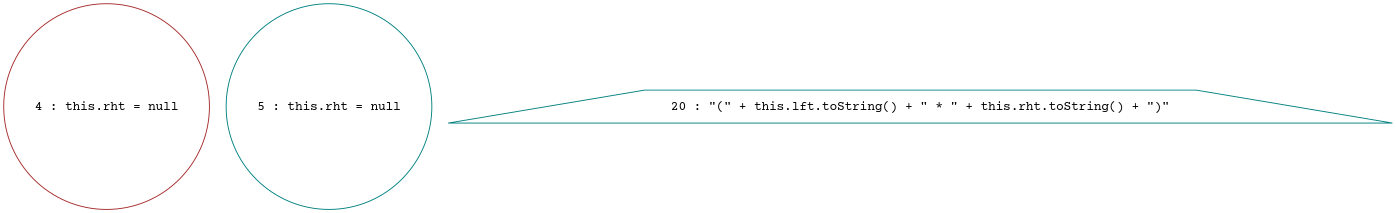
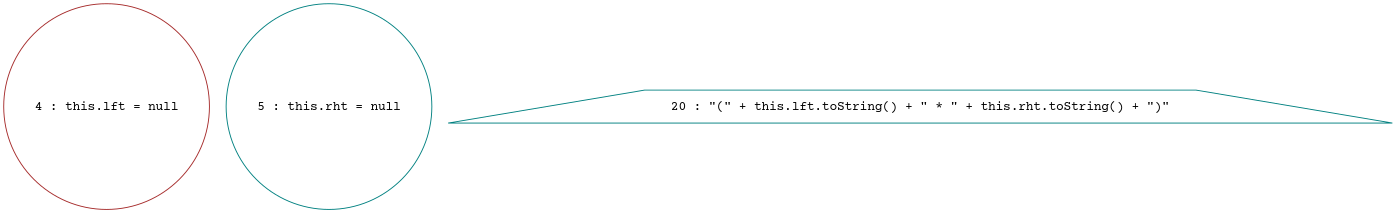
(107, 107) -> (107, 107)
